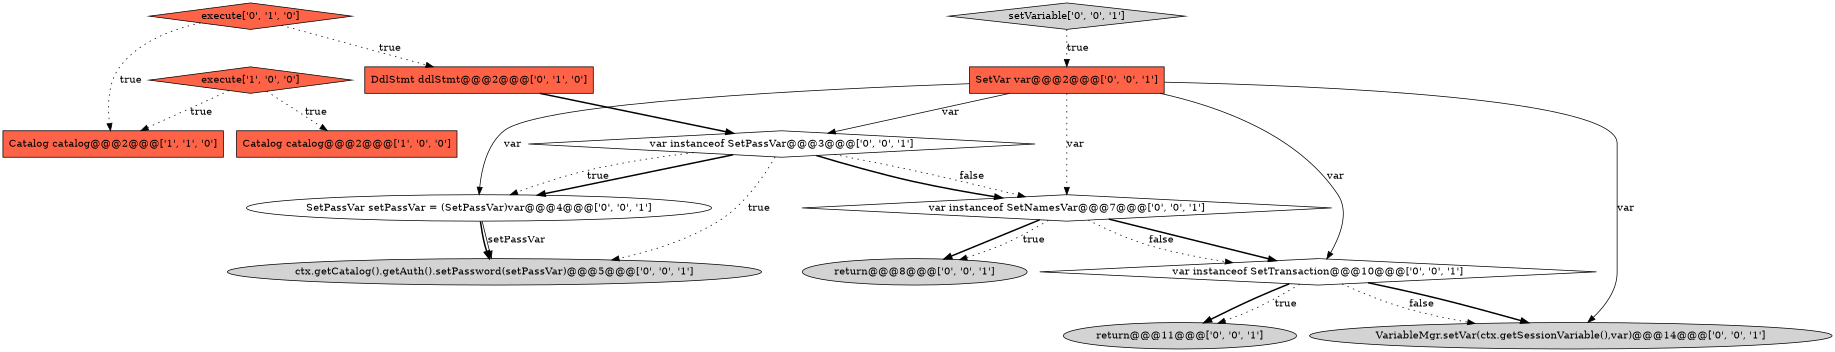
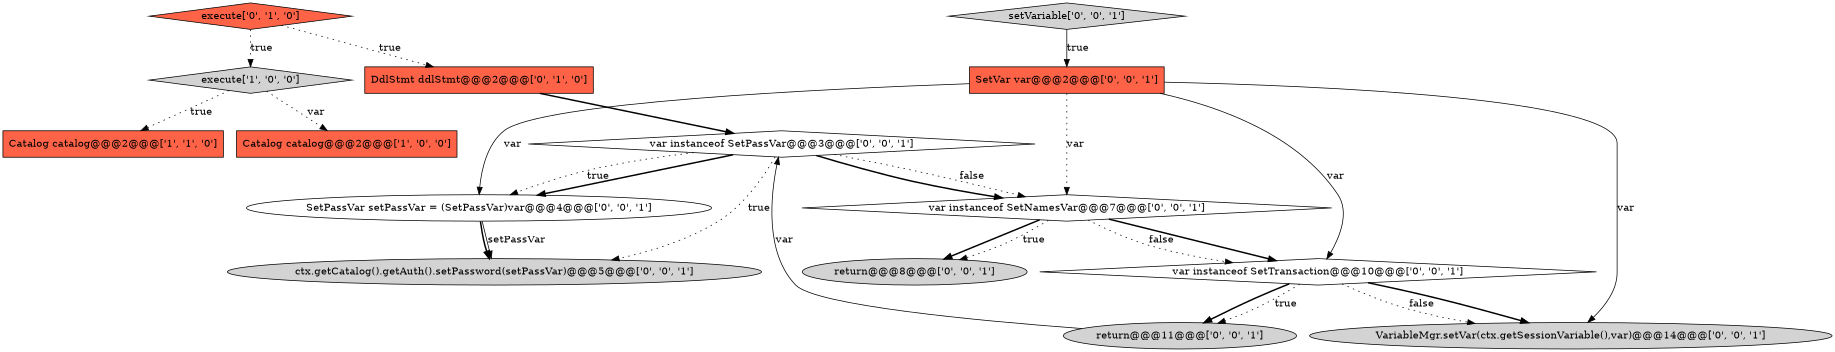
(1067, 44) -> (1067, 44)
(132, 54) -> (251, 44)
(251, 80) -> (251, 80)
(316, 112) -> (316, 112)
(922, 112) -> (874, 307)
